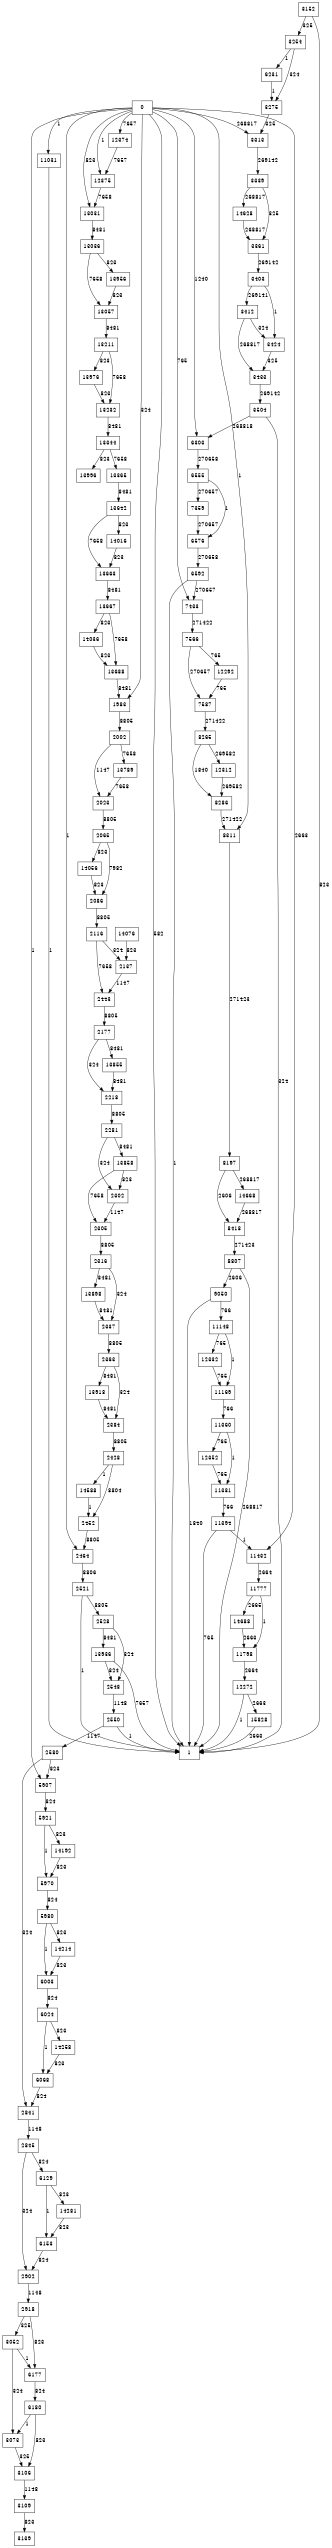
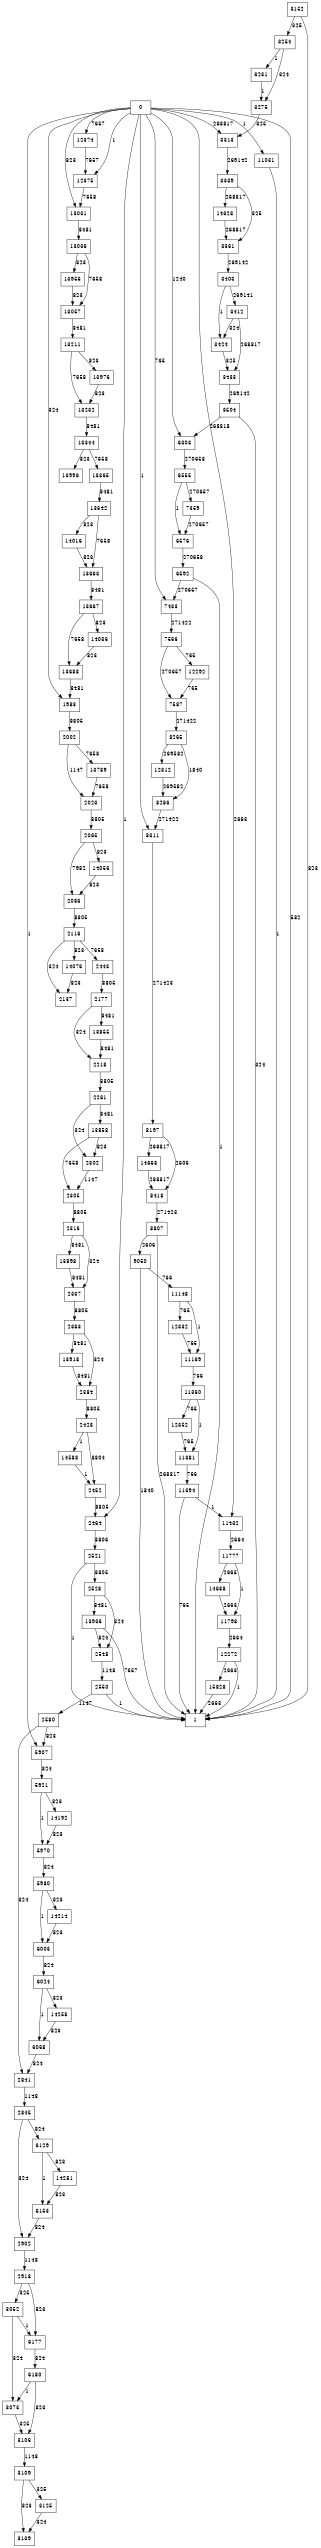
none -> (74, 949)
(116, 982) -> none
none -> (46, 2506)
